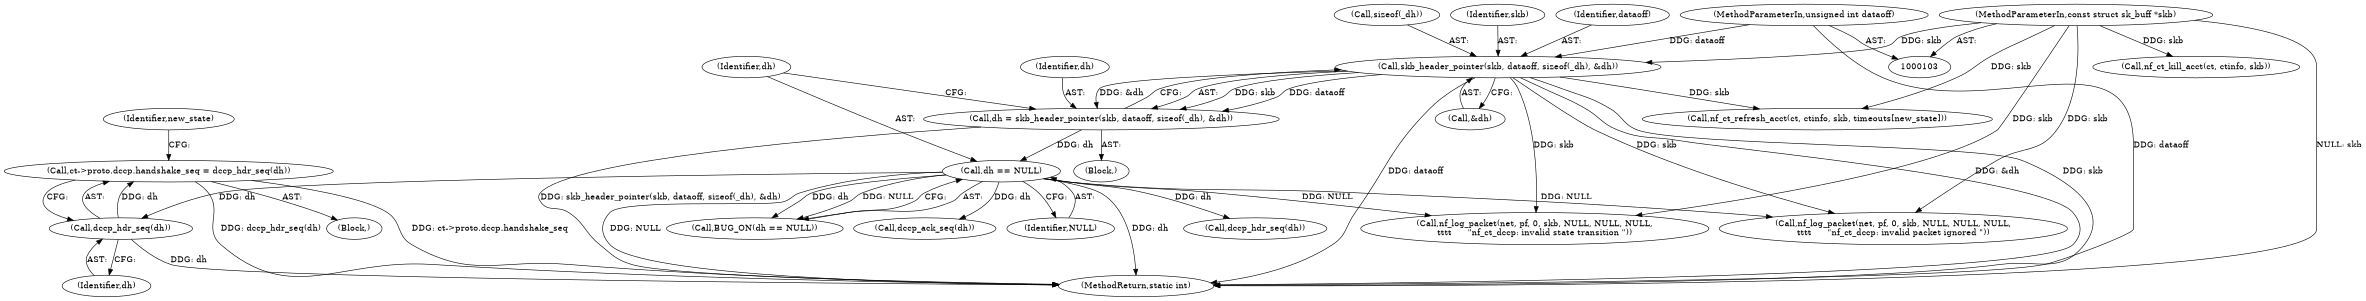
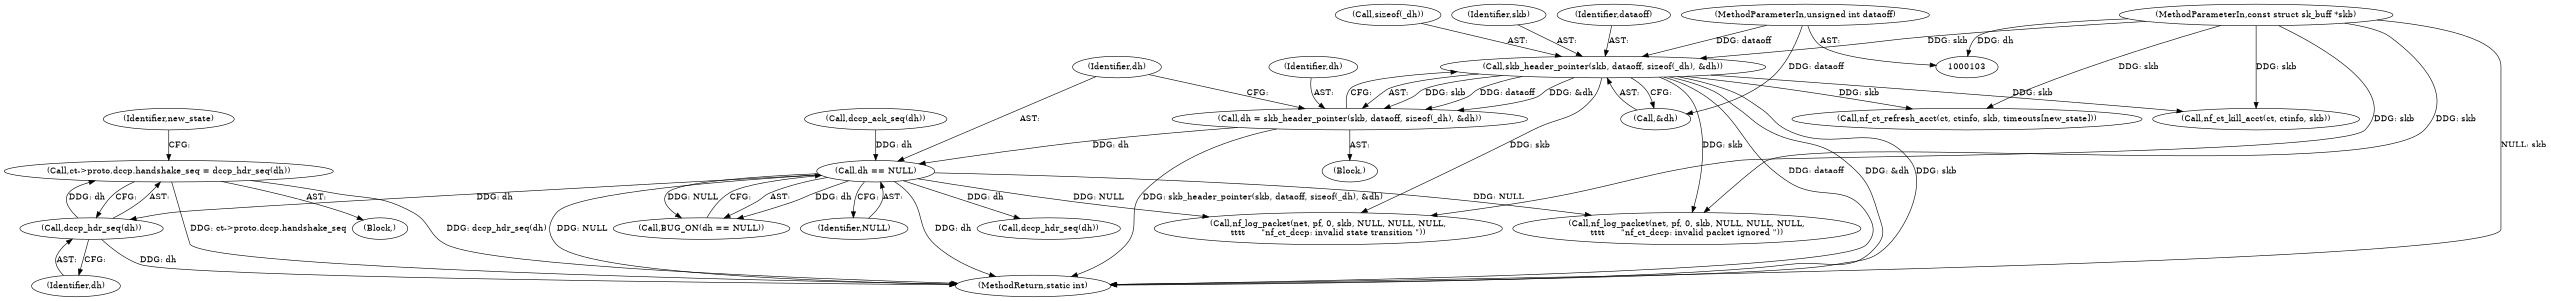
(1968, 41) -> (1995, 41)
none -> (1944, 92)
(986, 204) -> (876, 142)
(2014, 268) -> (1755, 89)
